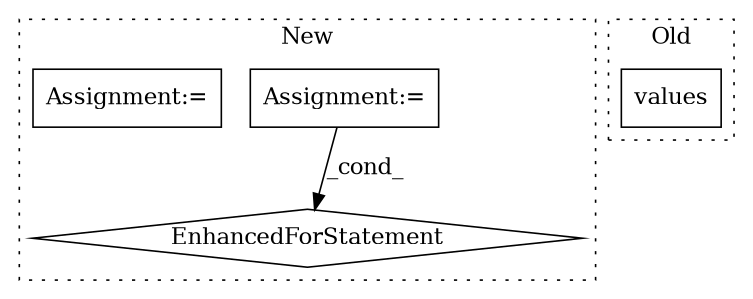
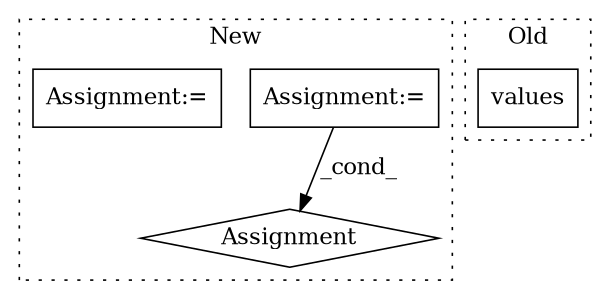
(307, 238) -> (290, 238)
